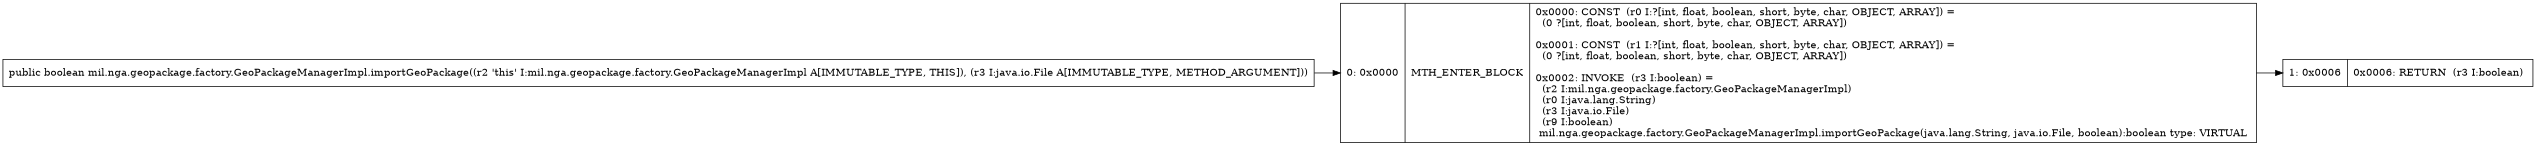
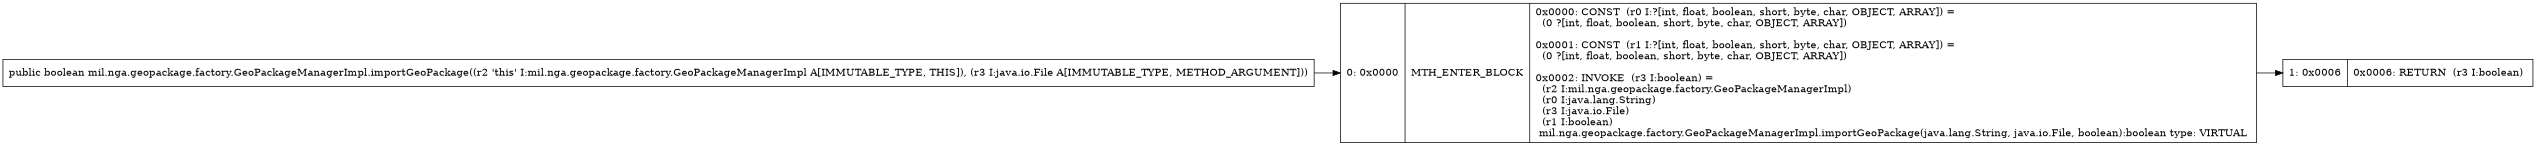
(1574, 122) -> (1574, 122)
